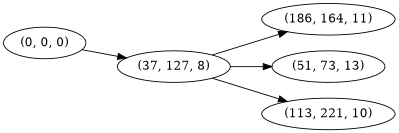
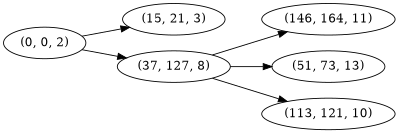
none -> (174, 19)
(328, 19) -> (328, 19)
(45, 43) -> (45, 43)
(328, 114) -> (328, 114)
